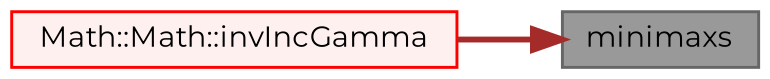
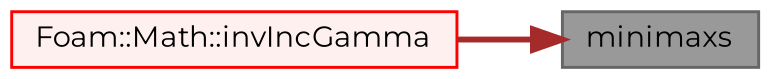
(234, 40) -> (234, 40)
